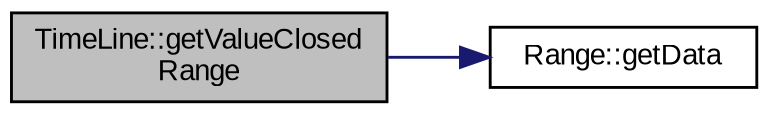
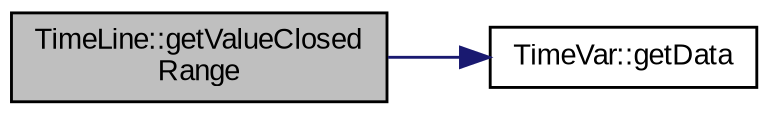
(624, 57) -> (624, 57)
